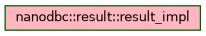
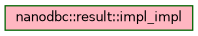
(103, 18) -> (99, 18)
